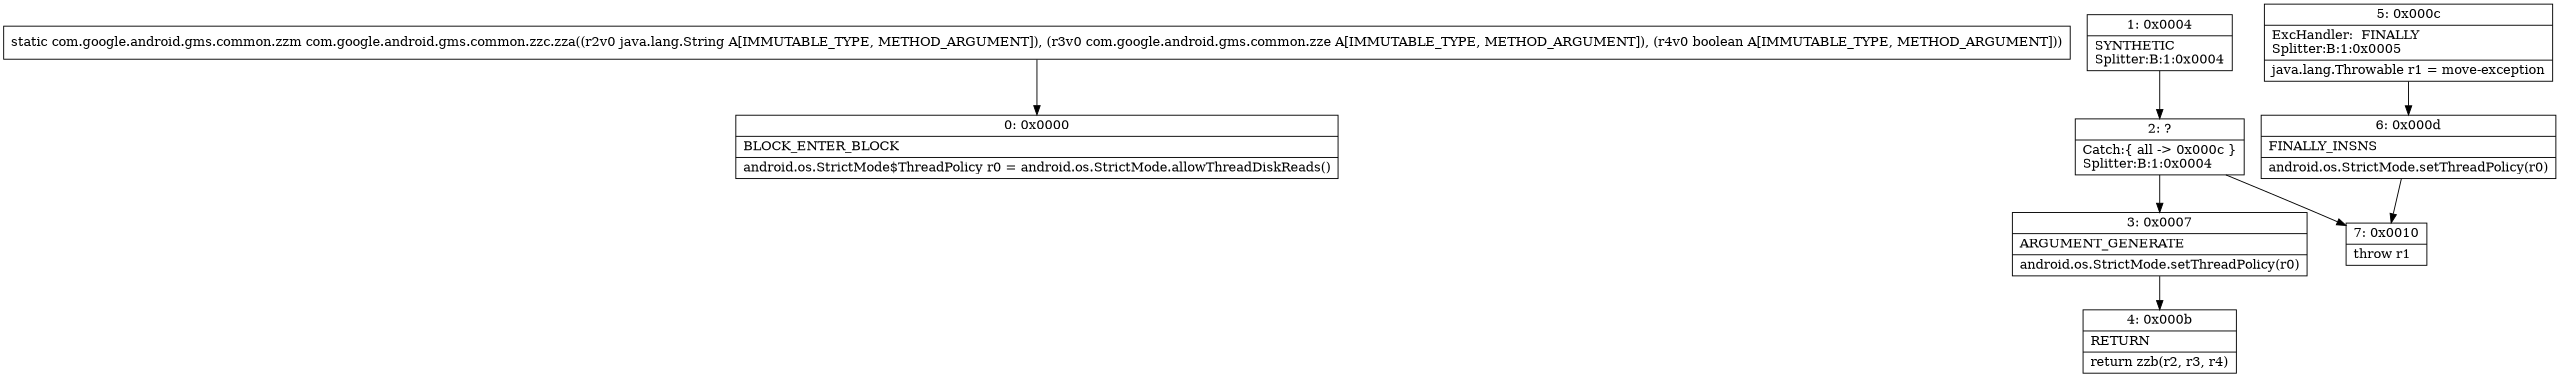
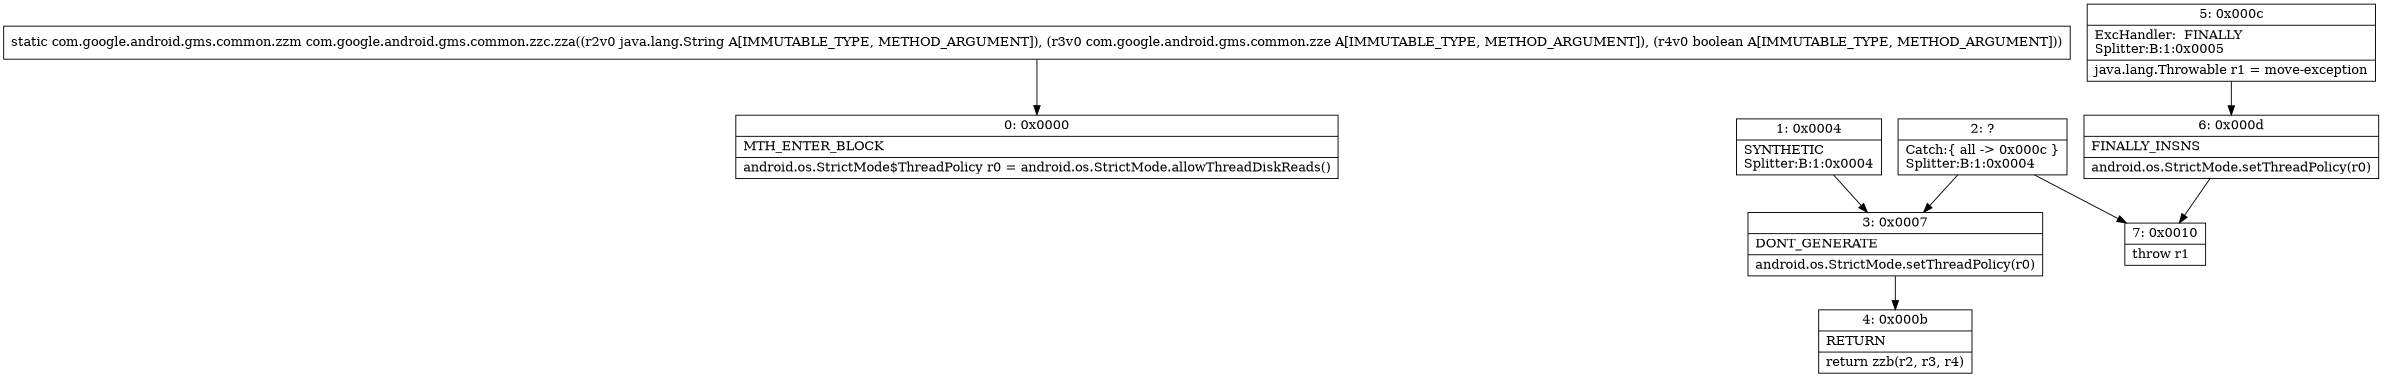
(2160, 90) -> (1847, 190)
(821, 146) -> (814, 146)
(2102, 244) -> (1817, 244)
